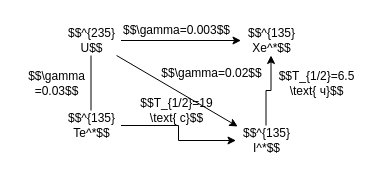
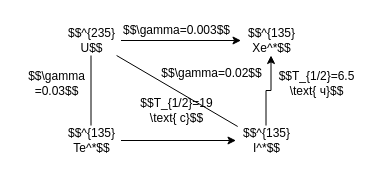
(230, 122) -> (233, 124)
(91, 126) -> (91, 141)
